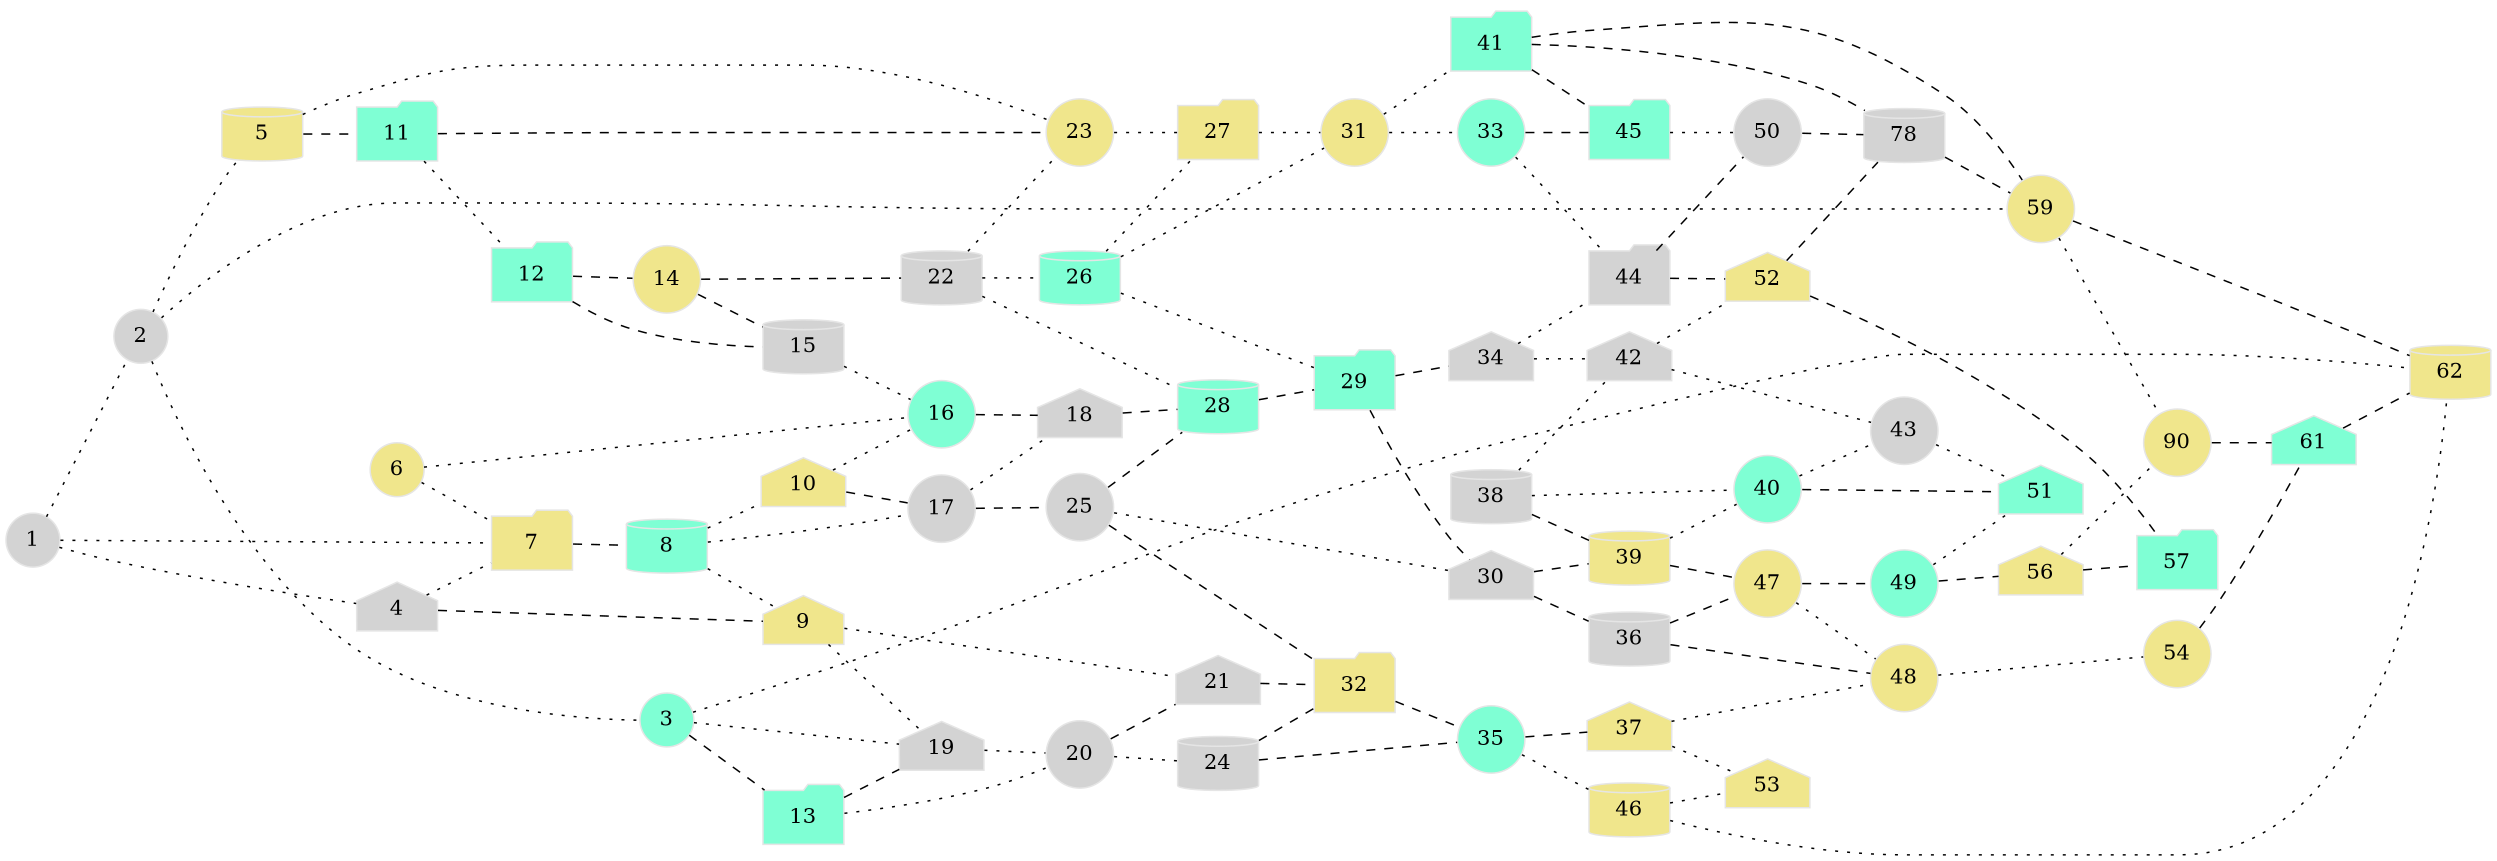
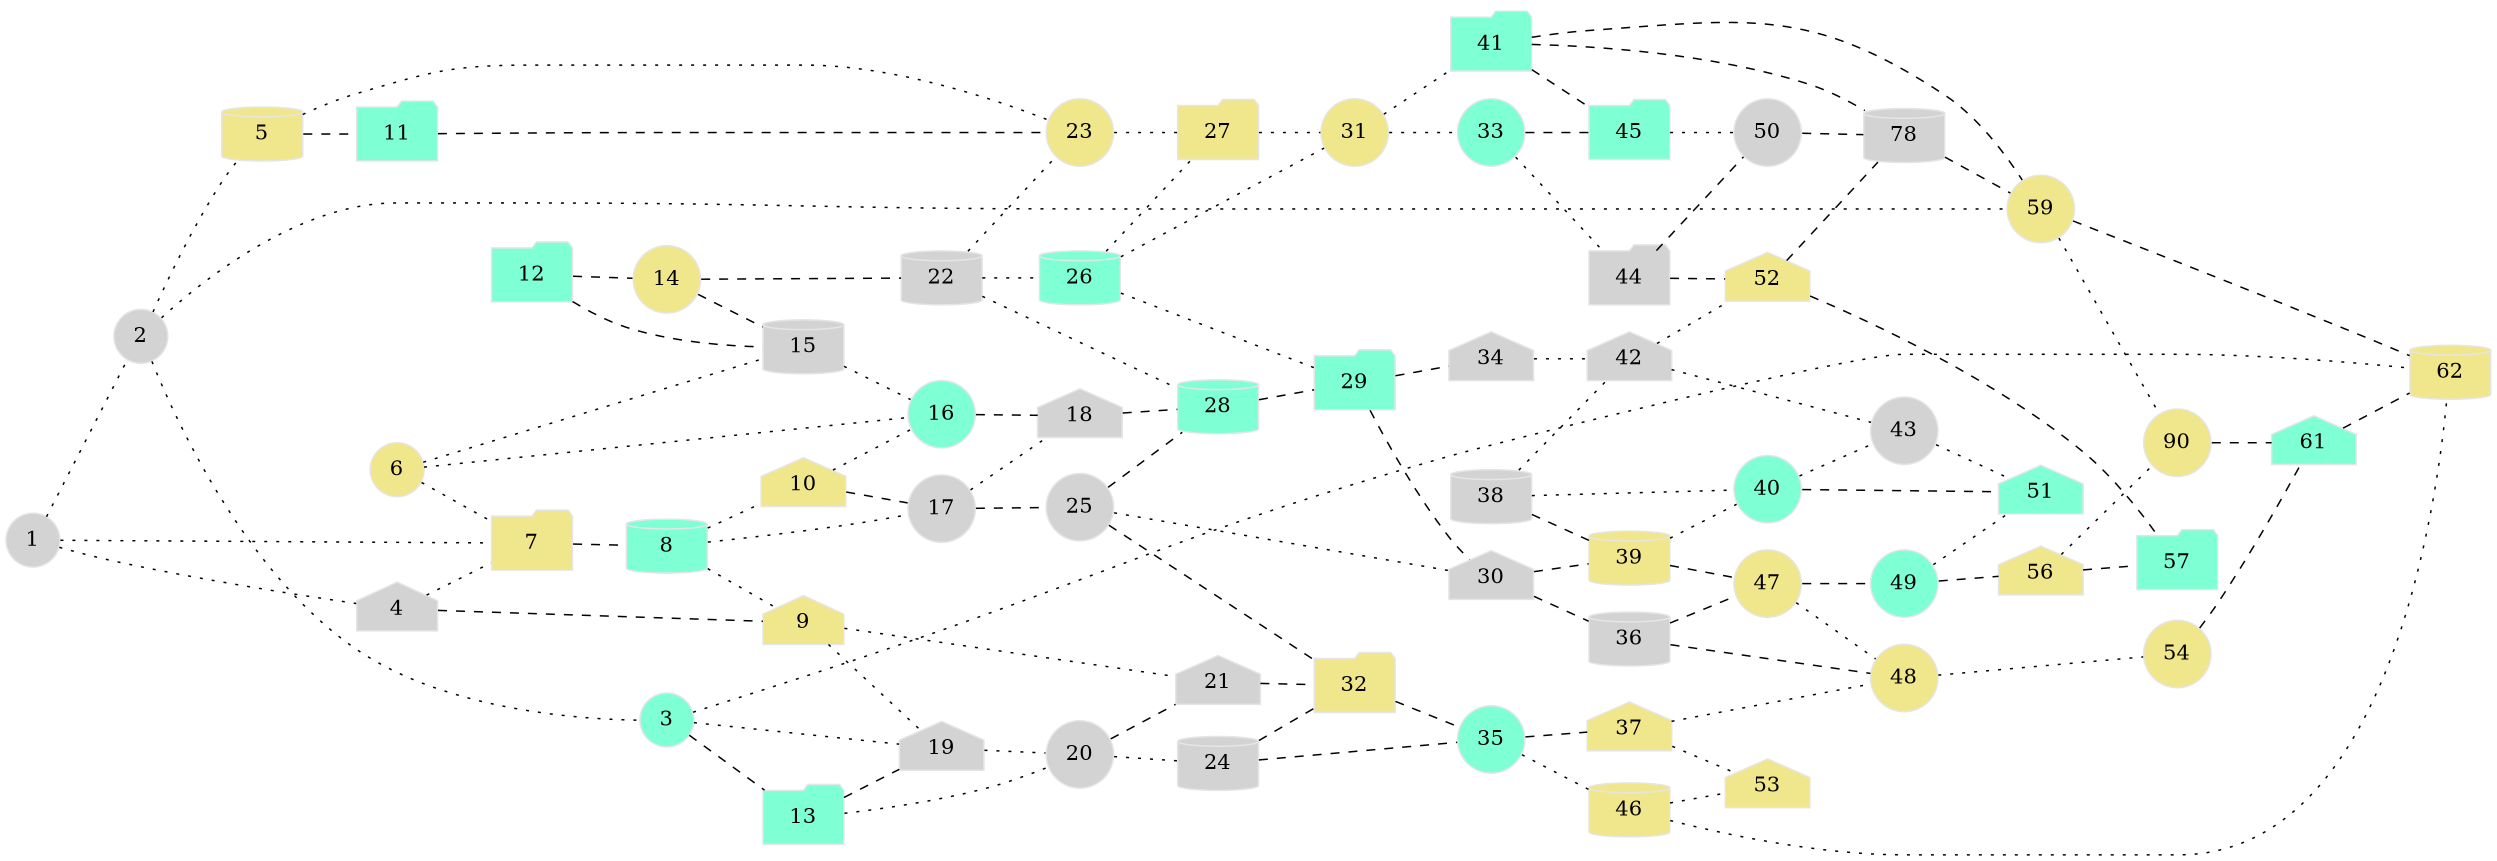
(473, 213) -> none
(1553, 322) -> none
none -> (593, 410)
